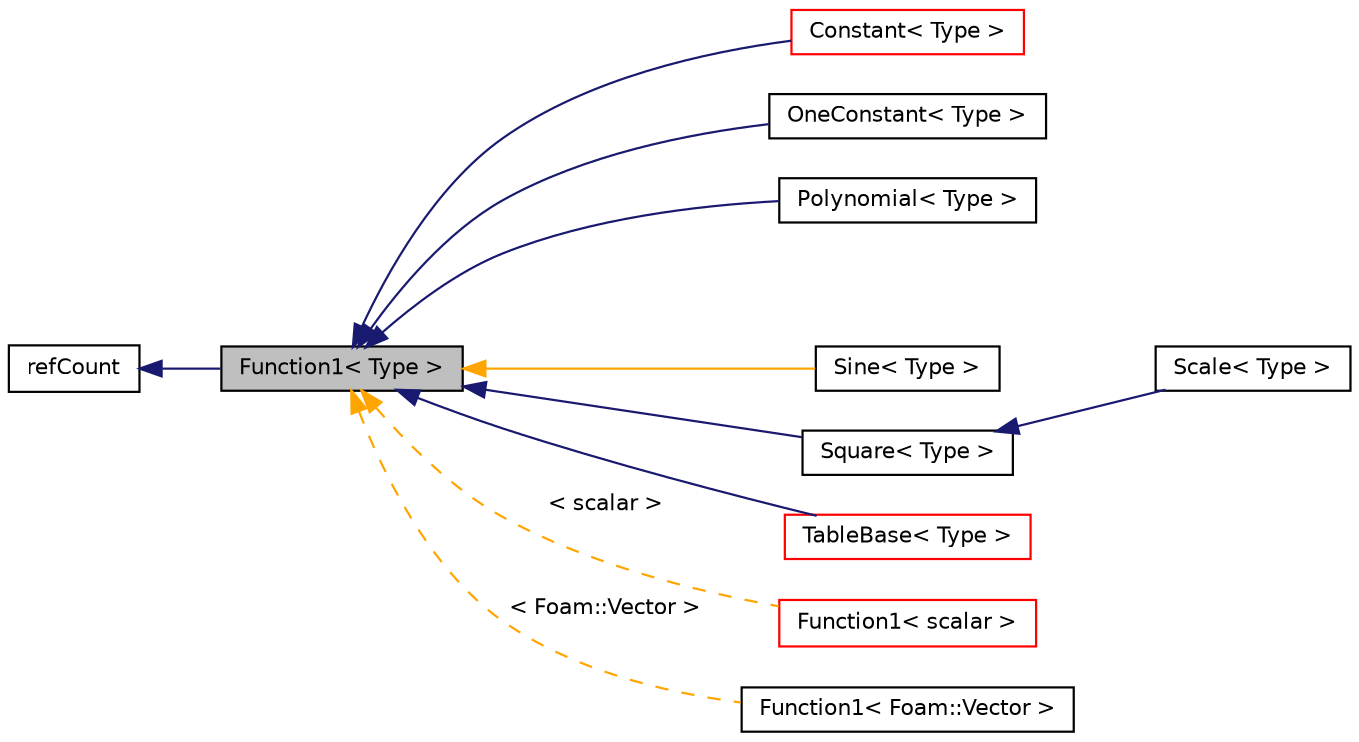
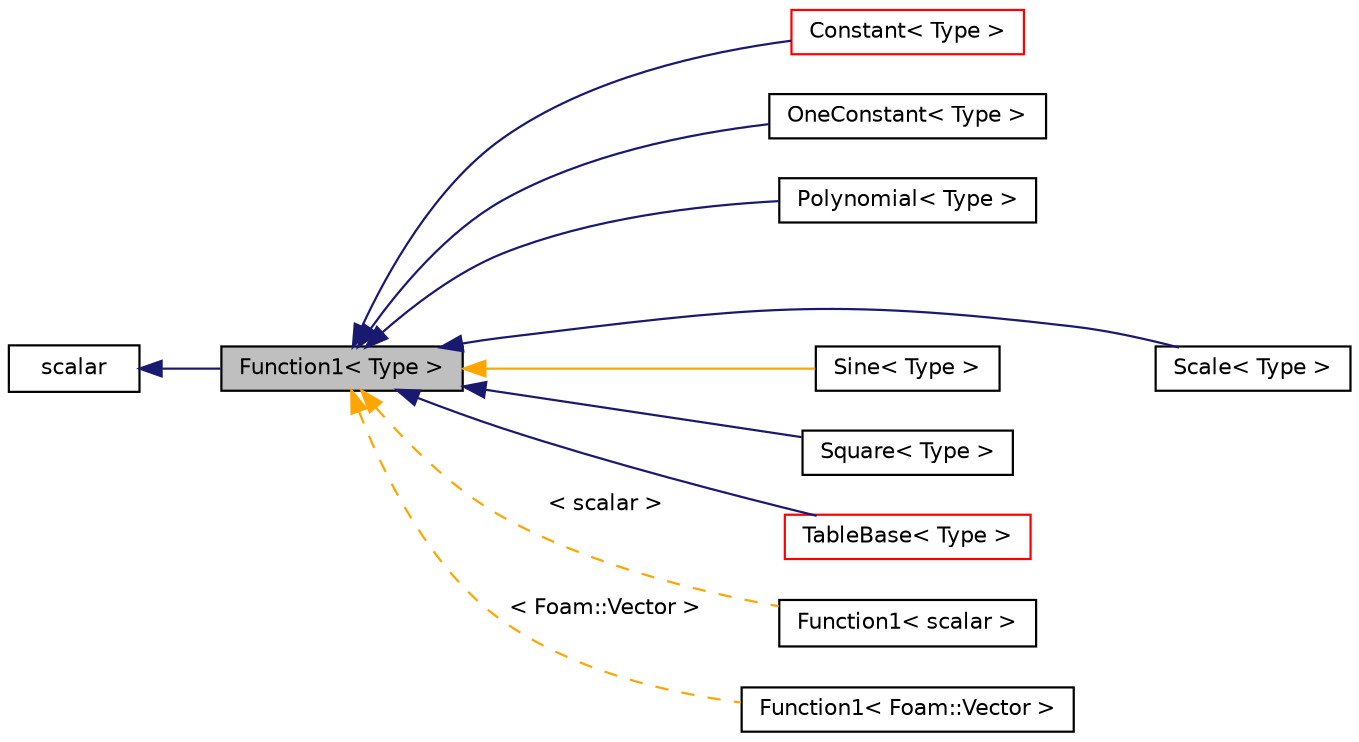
(74, 369) -> (74, 369)
(1092, 408) -> (821, 309)
(908, 623) -> (908, 623)
